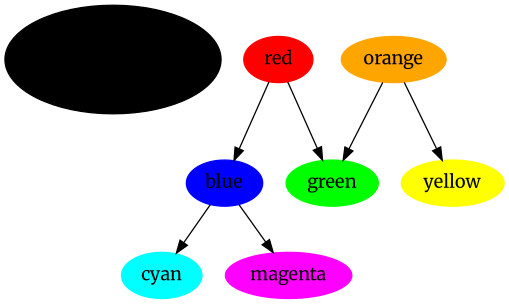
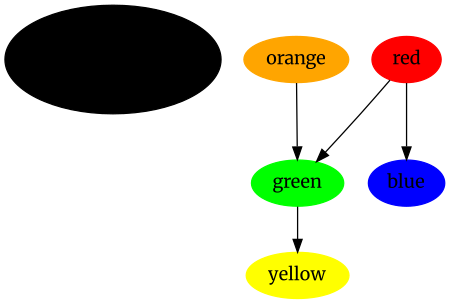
(420, 116) -> (298, 223)
(162, 275) -> none
(289, 275) -> none
